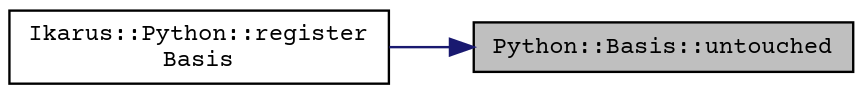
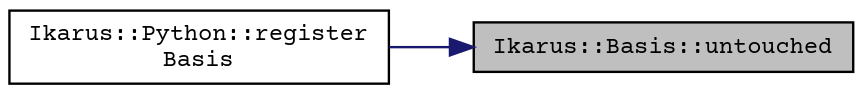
(663, 47) -> (663, 47)
